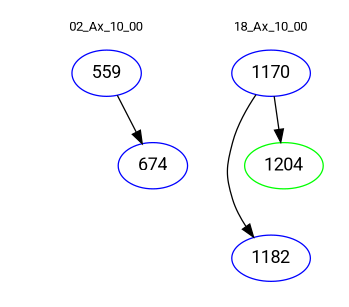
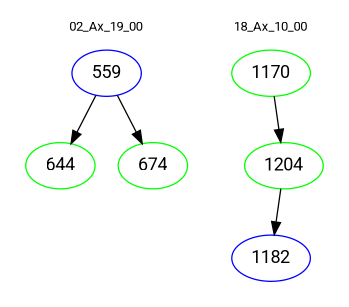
(107, 28) -> (107, 28)
(271, 73) -> (271, 73)
(229, 159) -> (278, 205)
none -> (60, 166)
(153, 166) -> (153, 166)
